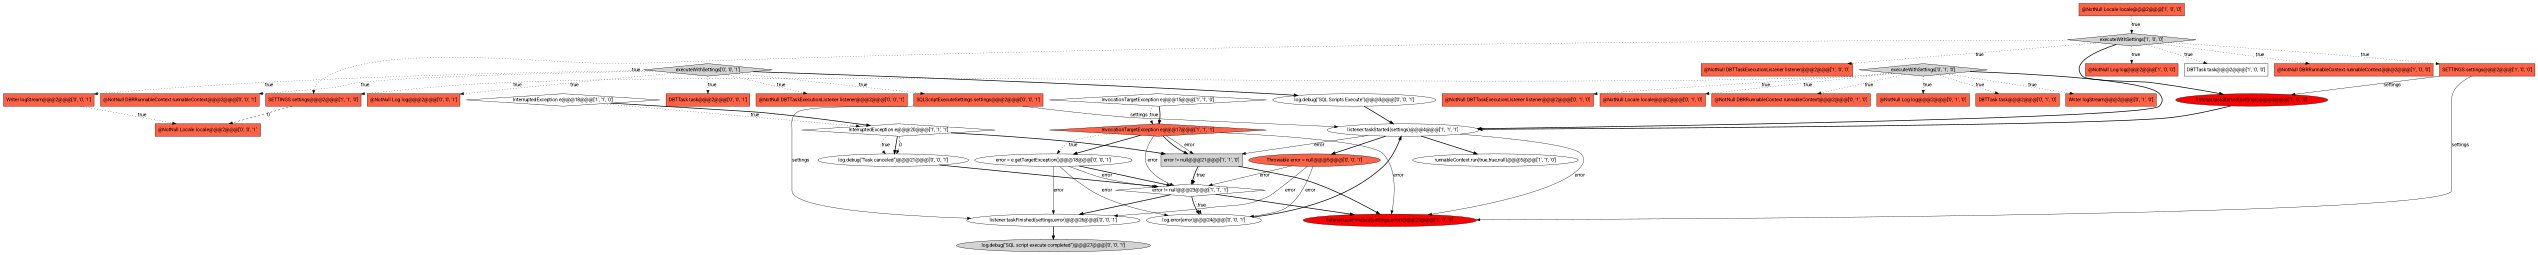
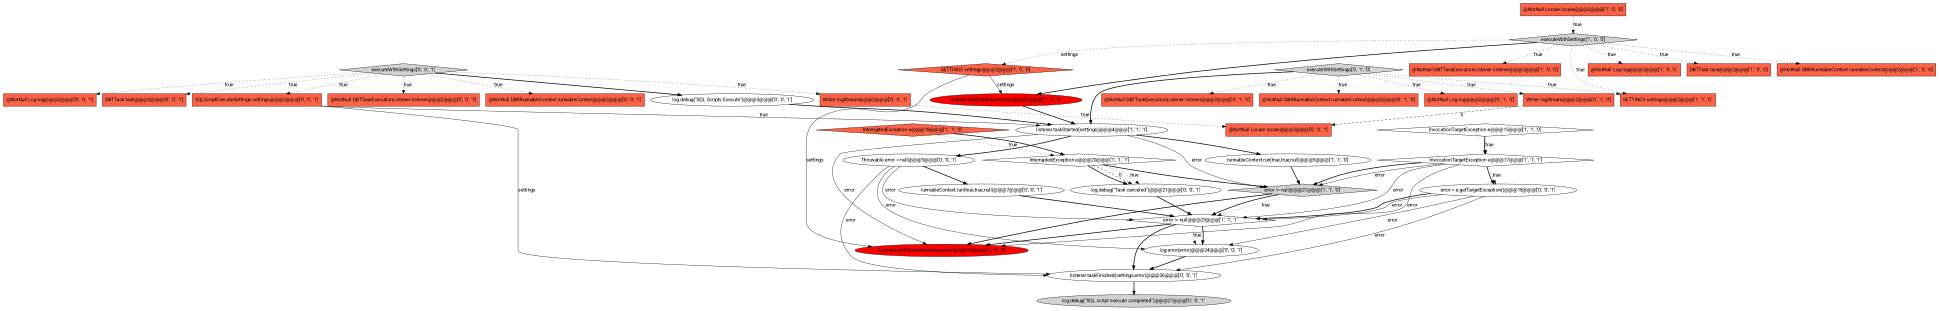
(2365, 55) -> (1069, 55)
(2226, 70) -> (1729, 70)
(2487, 70) -> (986, 70)
(563, 100) -> (913, 130)
(1653, 100) -> none
(2018, 100) -> none
(262, 115) -> (1429, 116)
(1139, 115) -> (764, 115)
(1158, 130) -> (1486, 160)
(1202, 160) -> (1302, 190)
(1315, 160) -> (909, 160)
none -> (1294, 174)
none -> (981, 190)
(1337, 196) -> (1169, 262)
